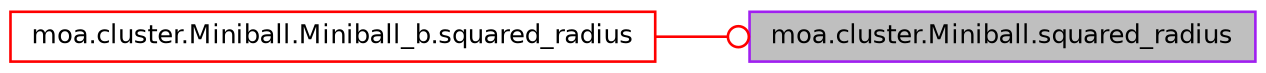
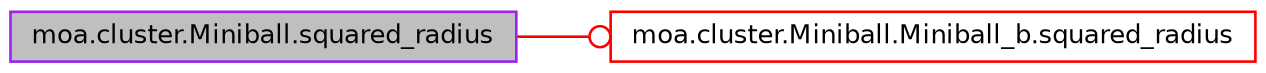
(692, 37) -> (553, 37)
